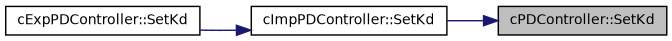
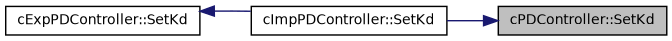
(218, 30) -> (233, 11)
